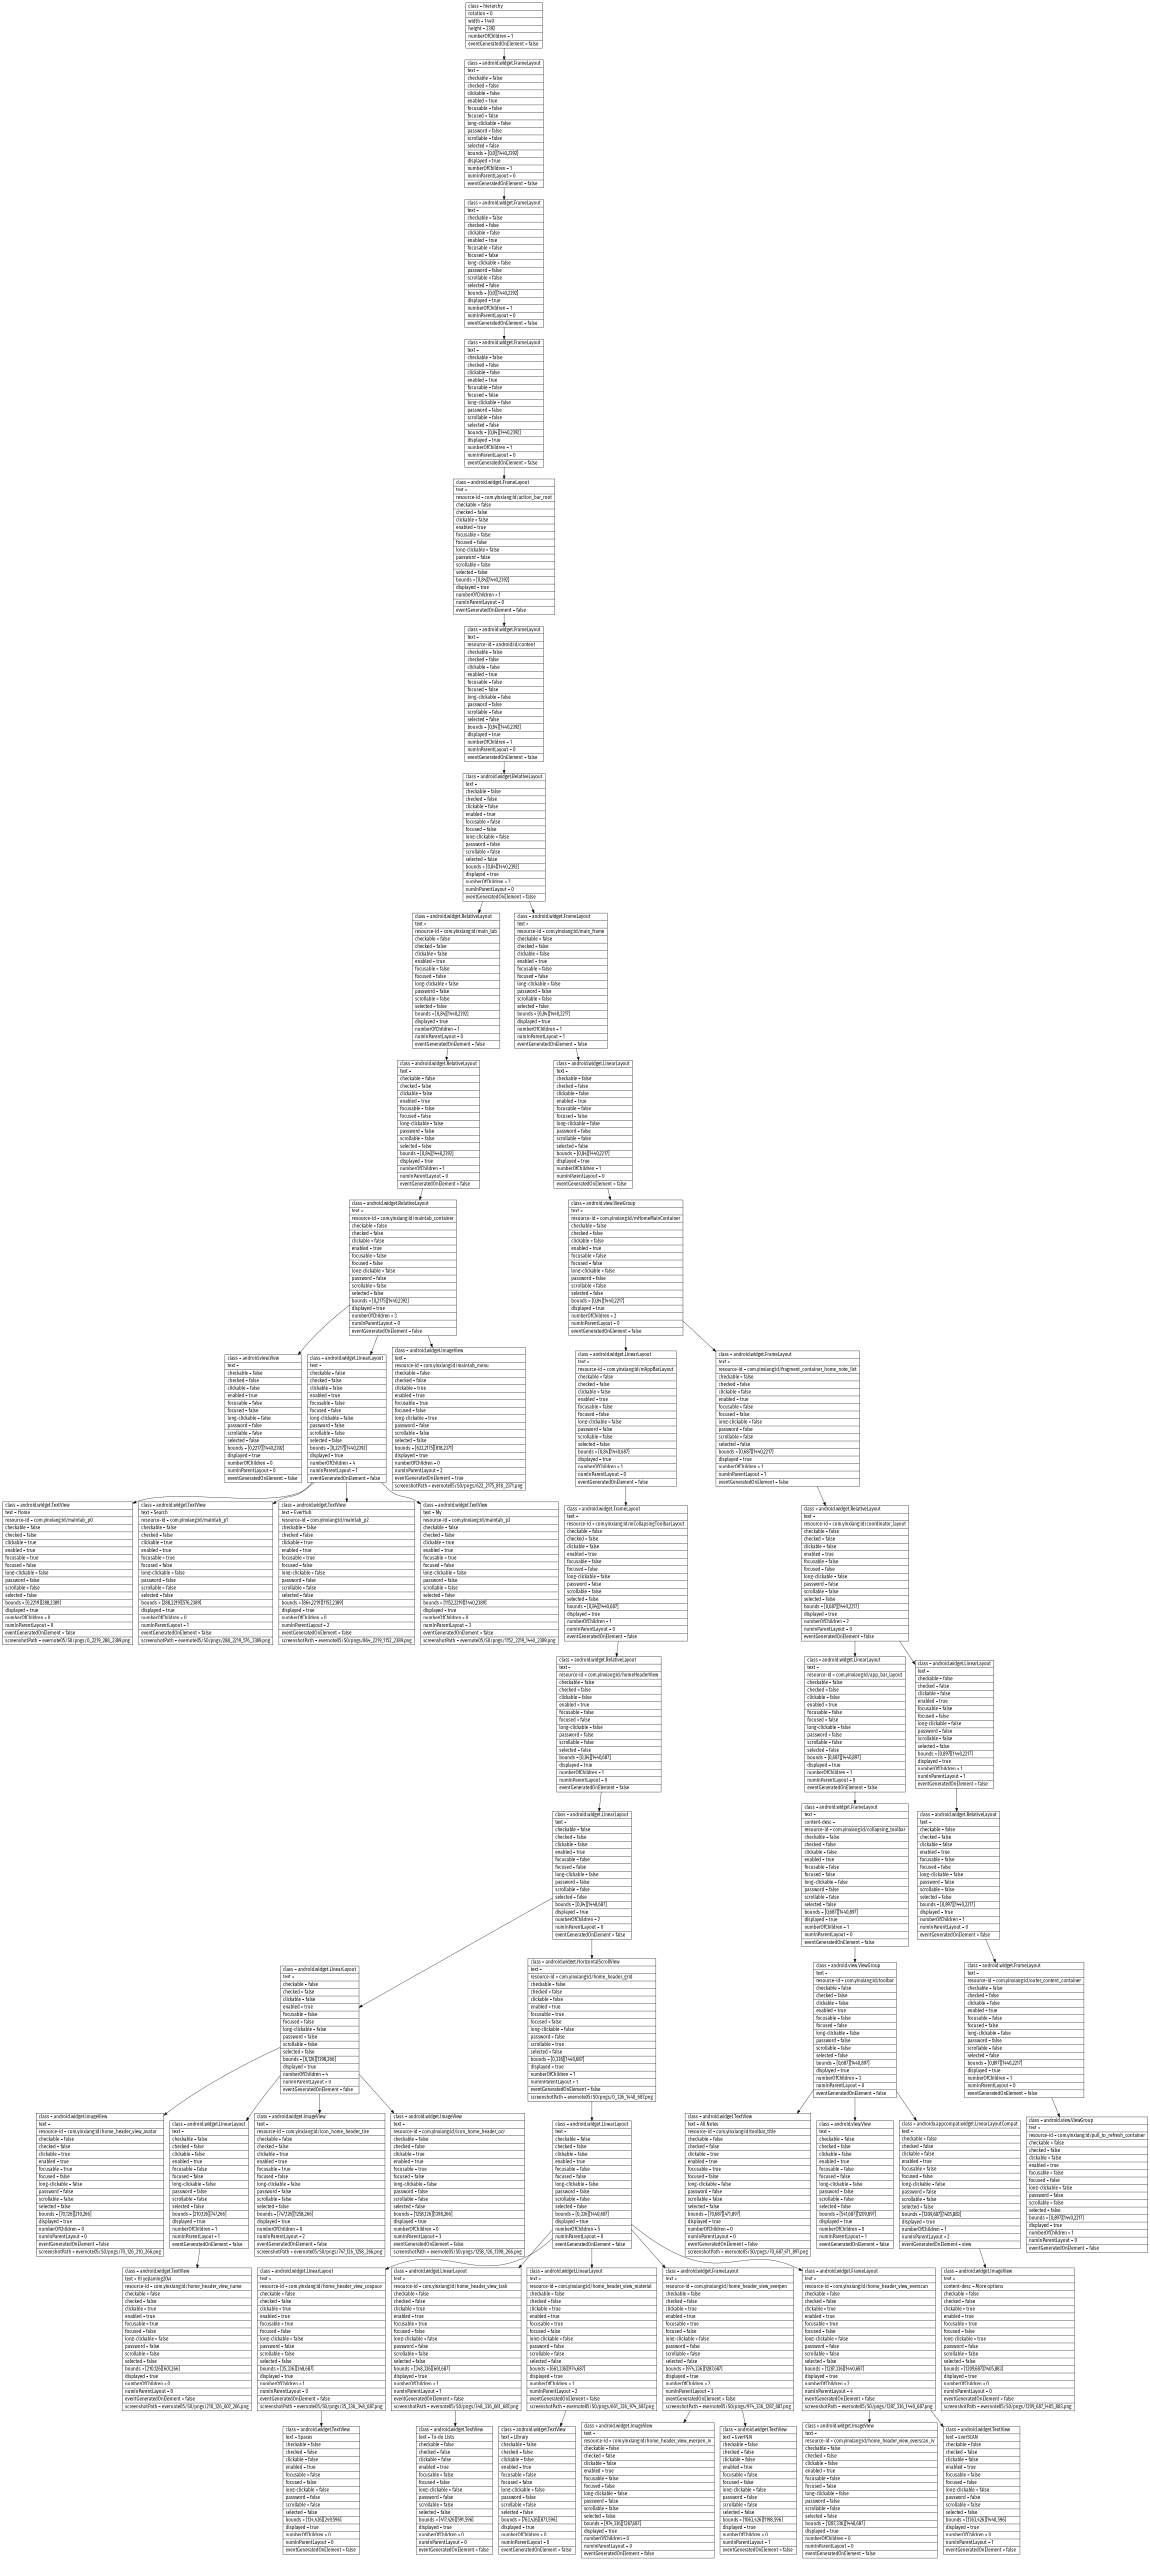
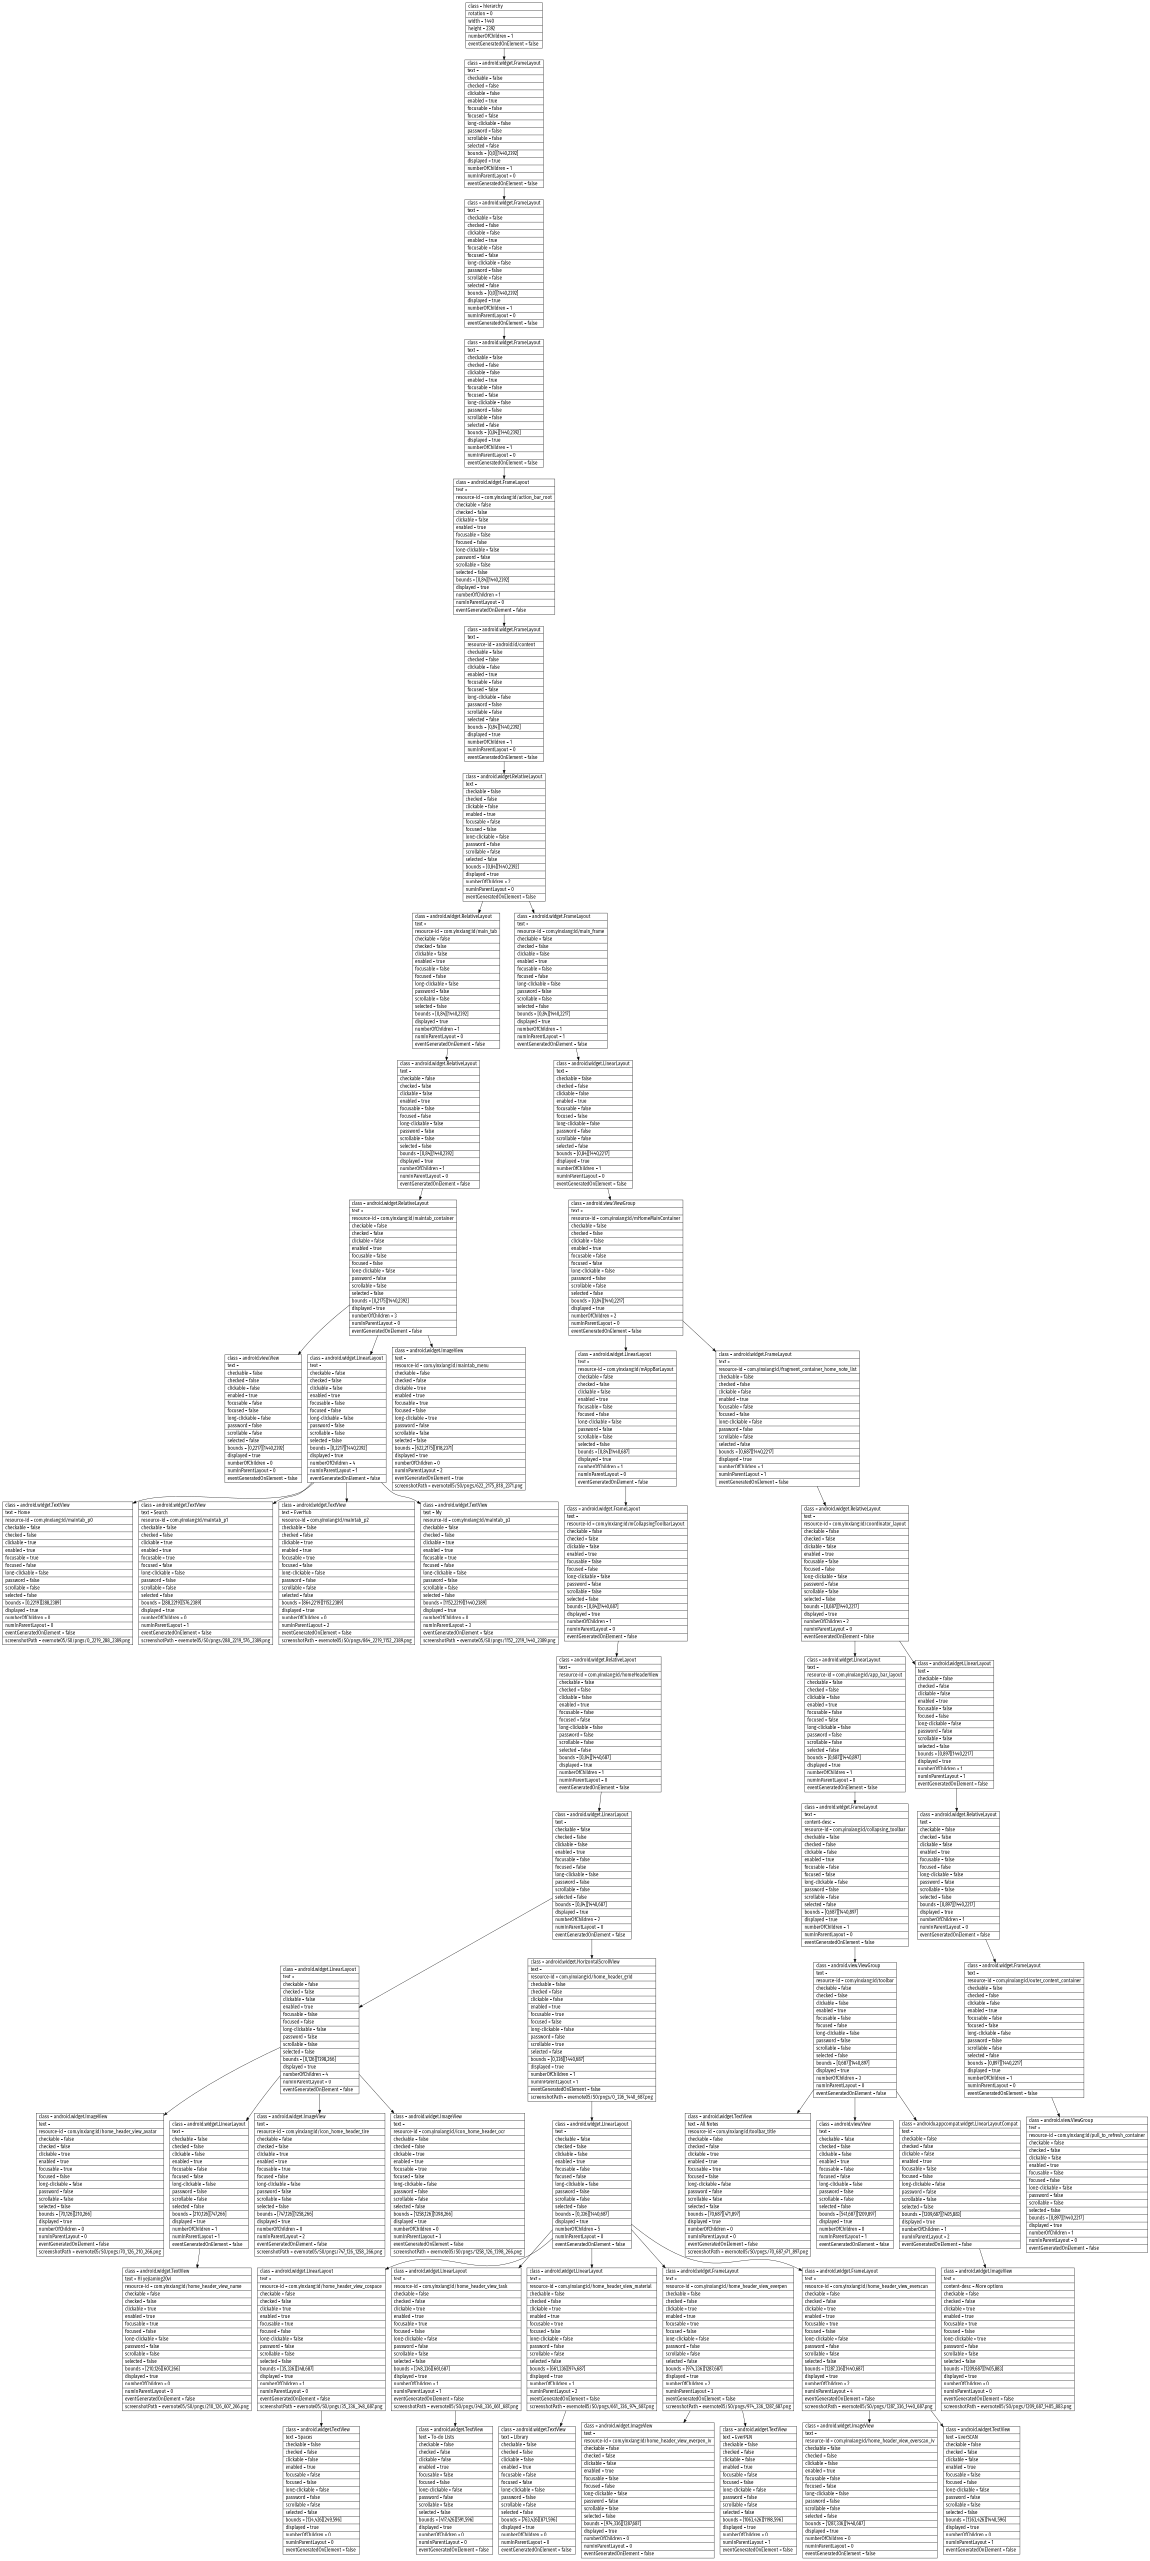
(937, 2245) -> (938, 2245)
